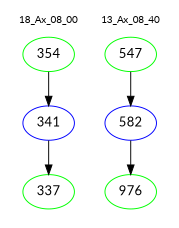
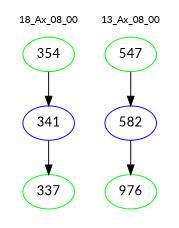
(131, 21) -> (131, 21)
